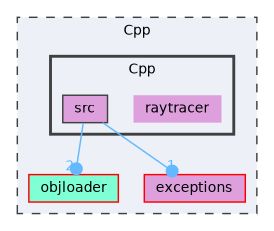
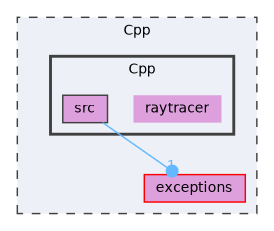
(74, 188) -> none
